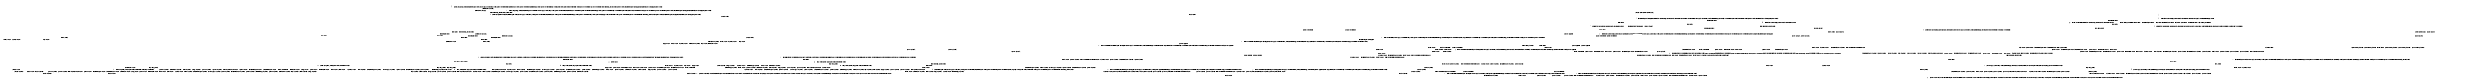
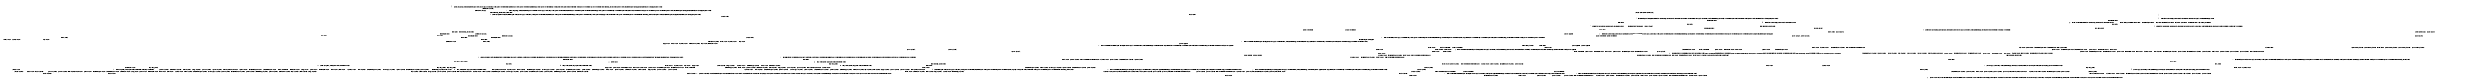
none -> (1312, 76)
